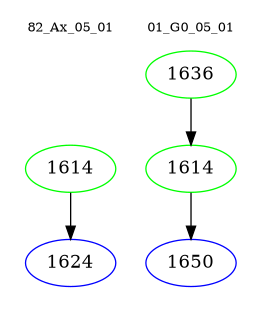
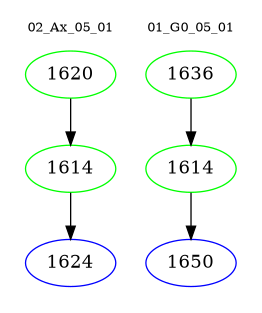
(71, 28) -> (71, 28)
none -> (71, 75)
